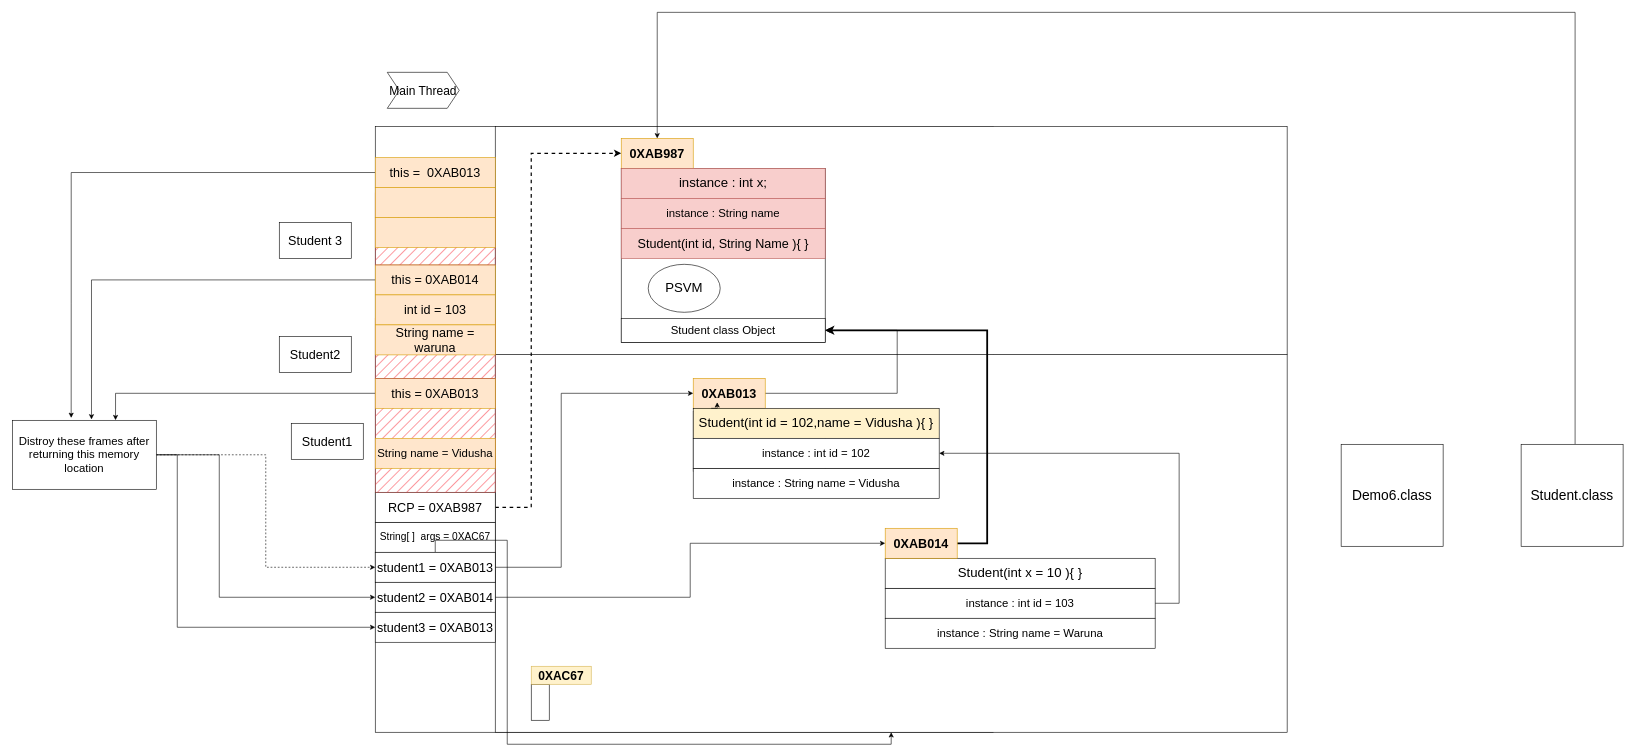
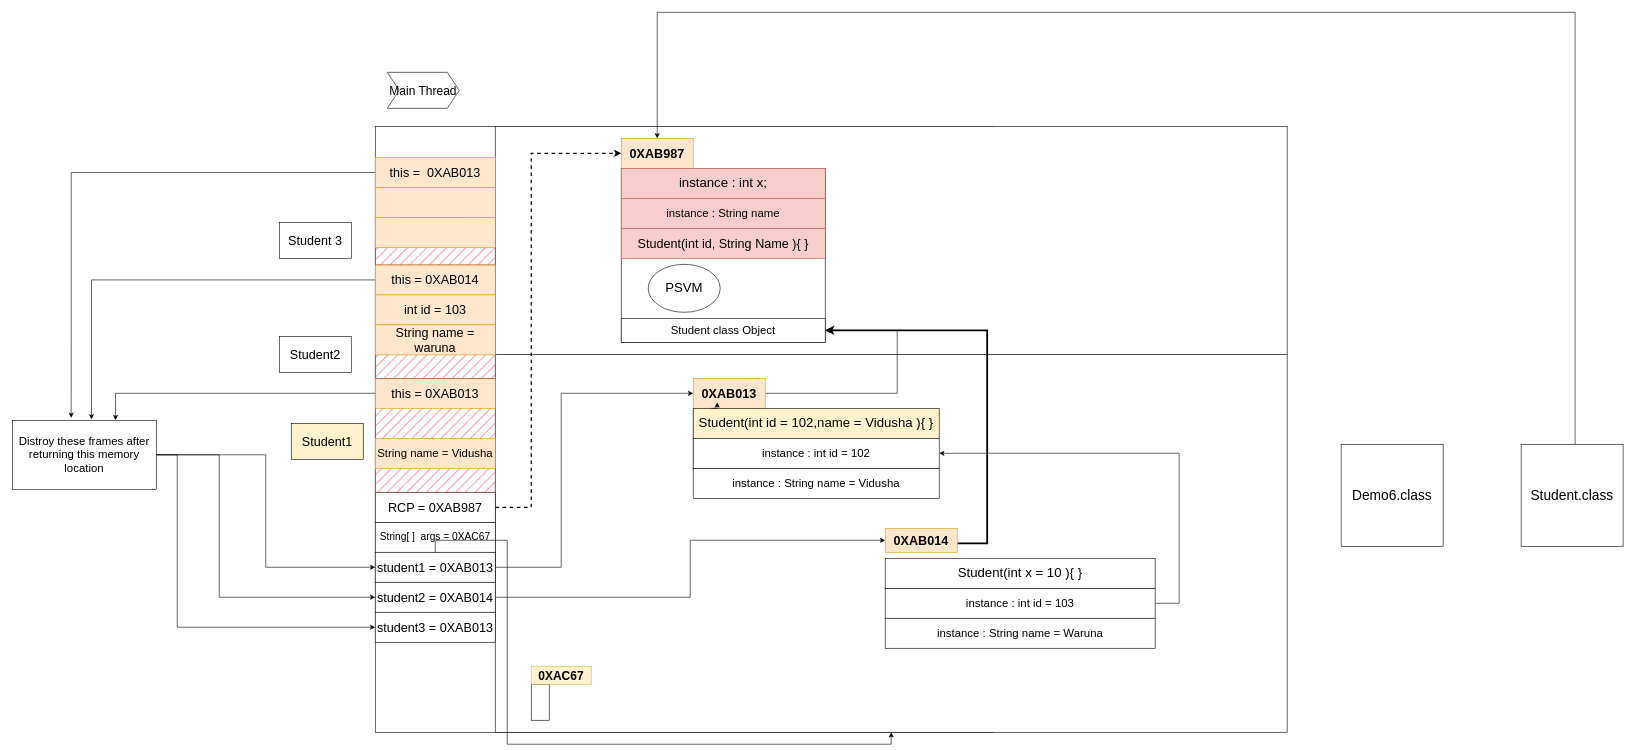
(327, 441) -> (327, 441)
(266, 541) -> (266, 541)
(921, 543) -> (921, 540)
